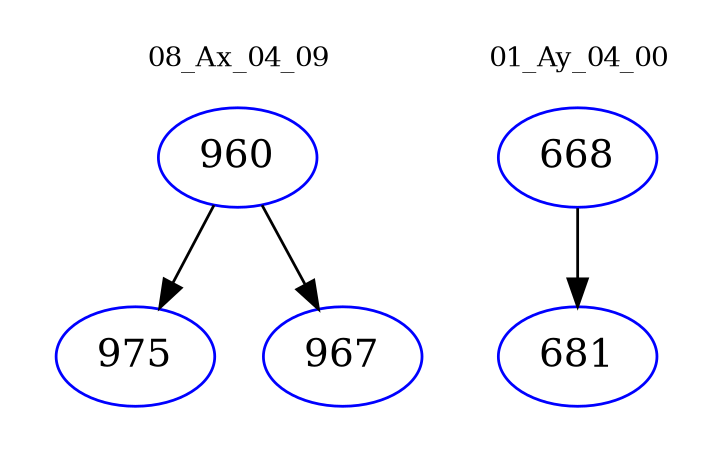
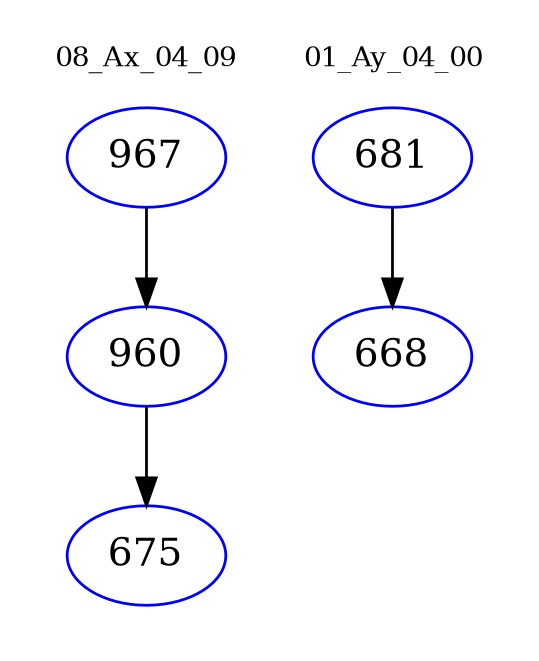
(578, 243) -> (392, 243)
(283, 245) -> (146, 243)
(135, 357) -> (146, 556)
